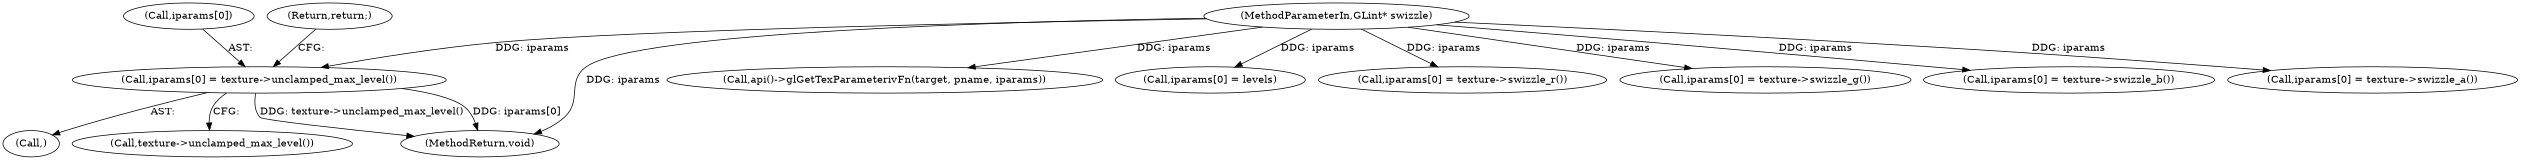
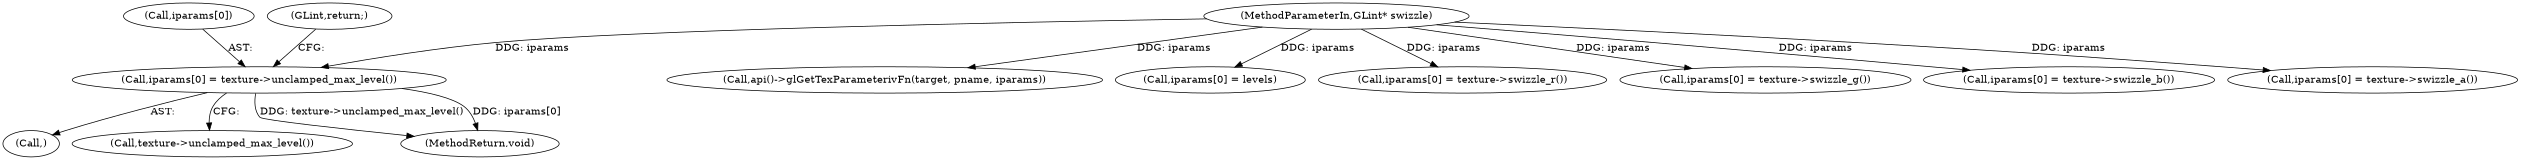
(330, 16) -> (330, 16)
(817, 32) -> none
